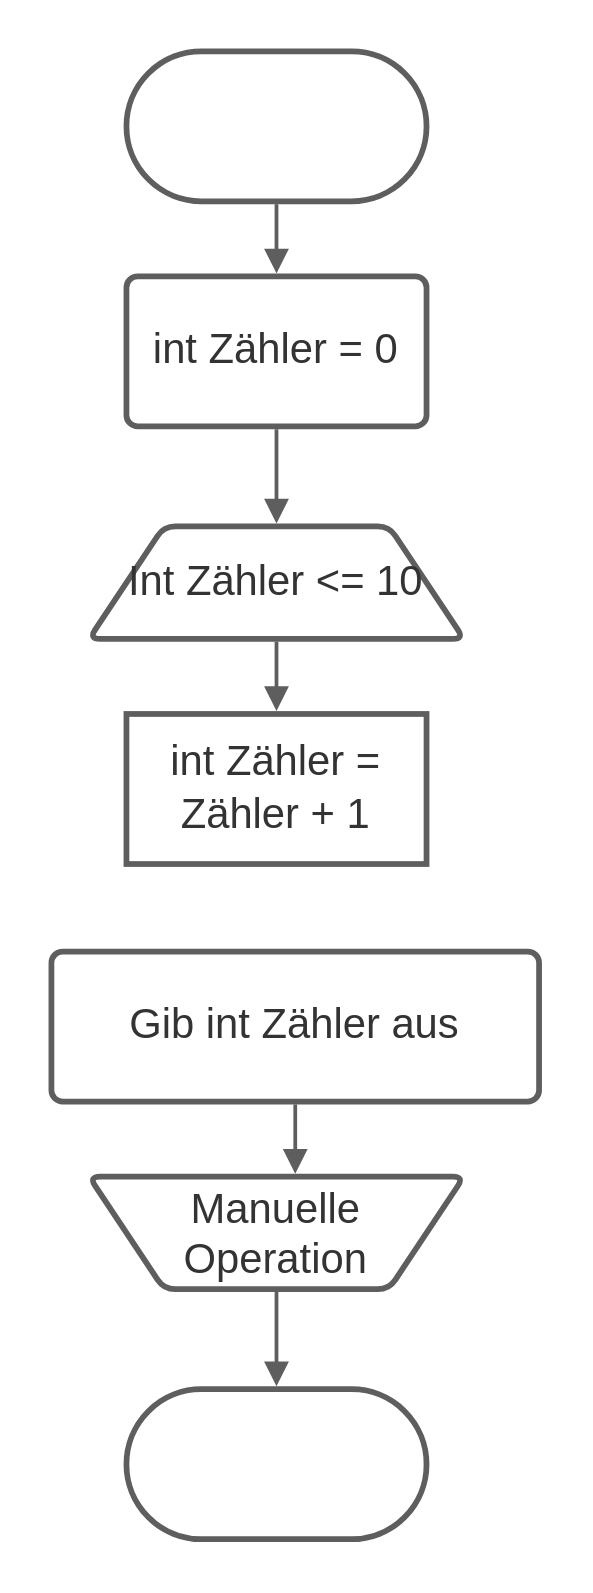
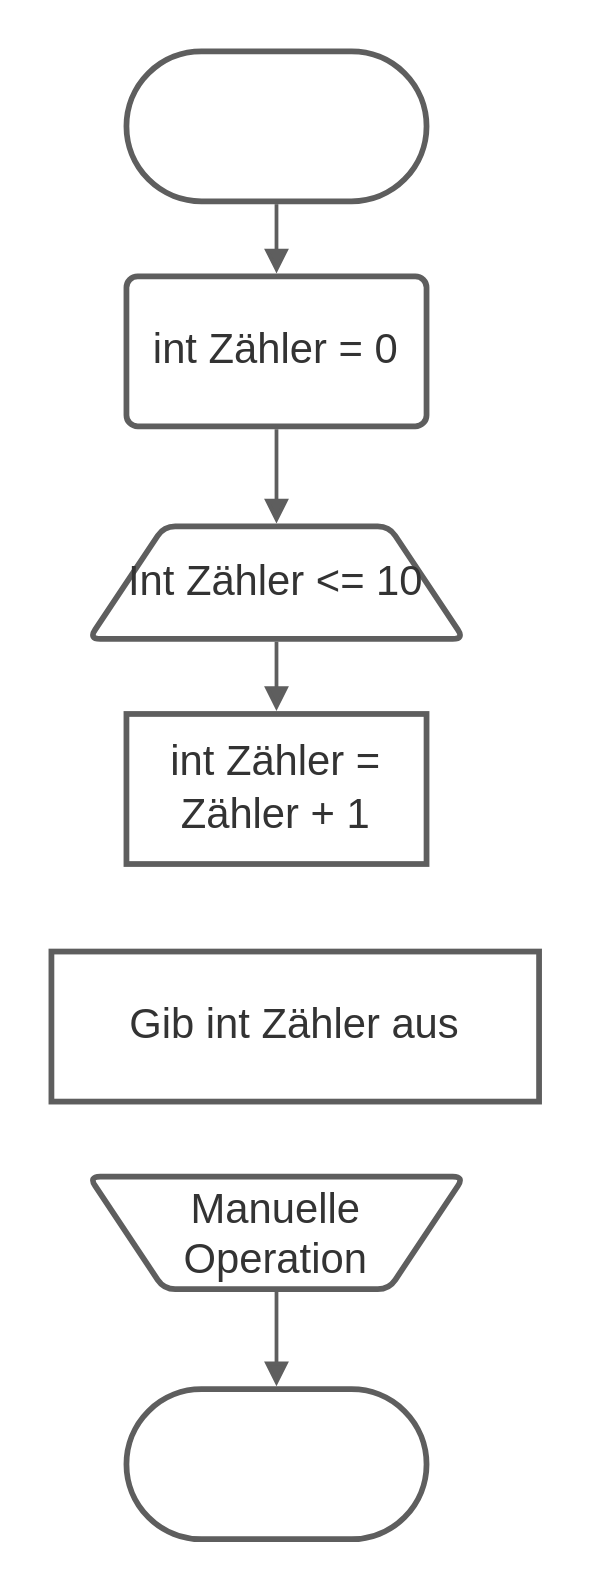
(295, 1026) -> (295, 1026)
(295, 1127) -> none
